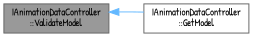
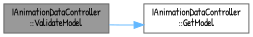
(131, 12) -> (121, 25)
